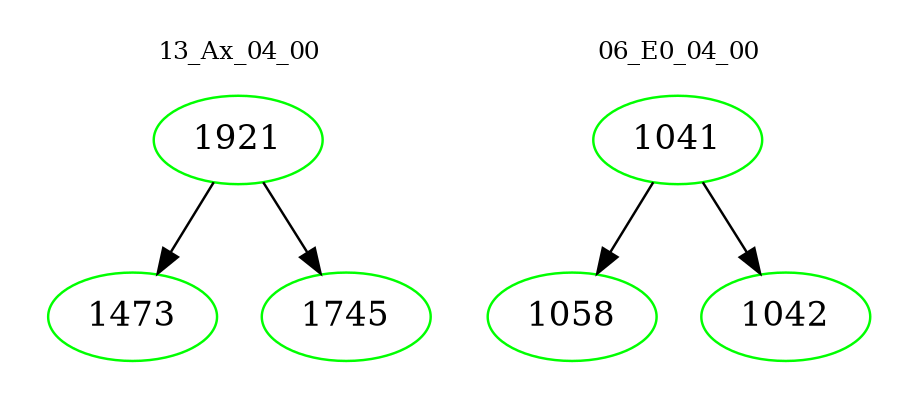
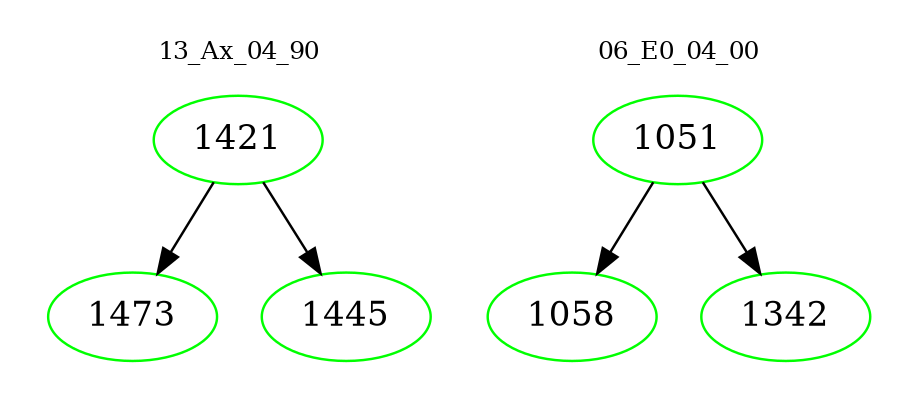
(239, 53) -> (239, 53)
(238, 140) -> (238, 140)
(678, 140) -> (678, 140)
(346, 317) -> (346, 317)
(786, 317) -> (786, 317)
